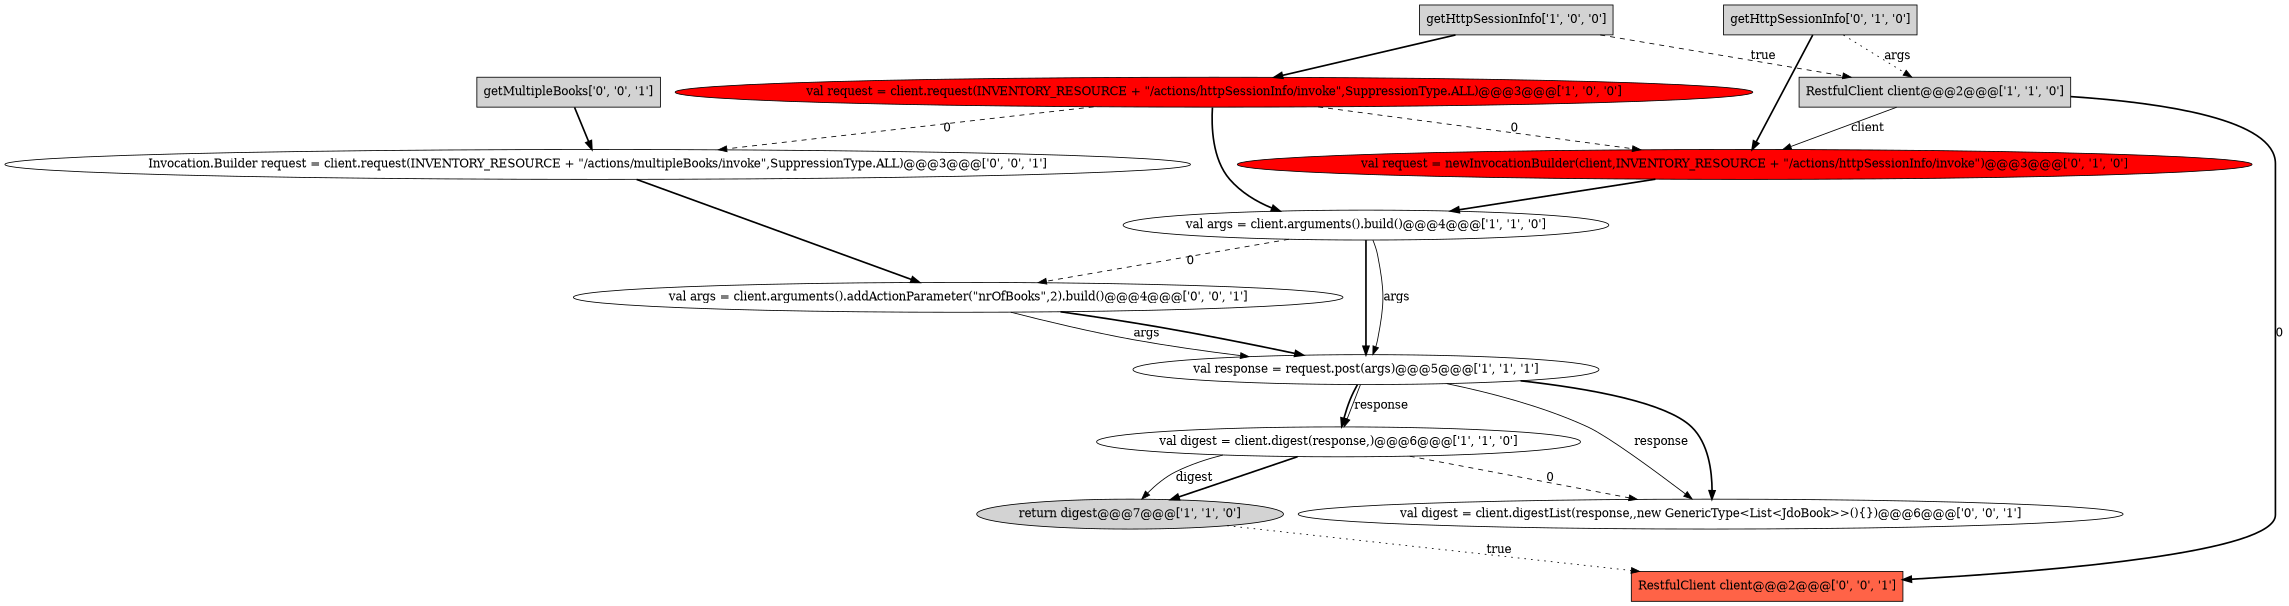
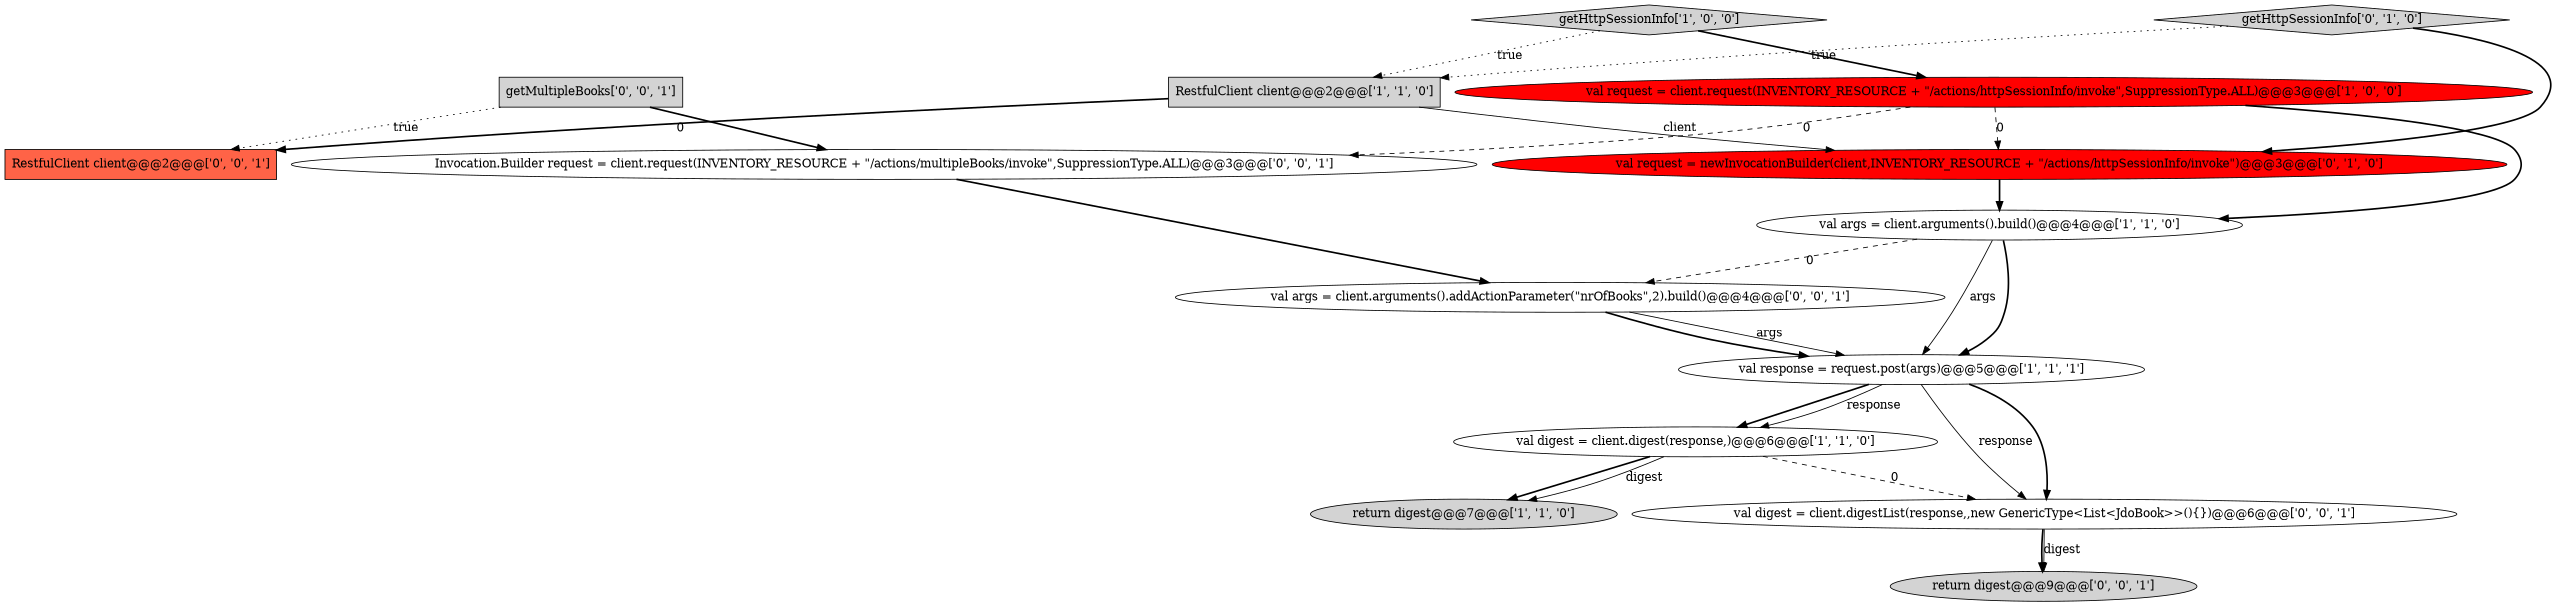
(1516, 20) -> (1649, 20)
(1820, 20) -> (2332, 20)
(1722, 55) -> (1491, 53)
(1897, 56) -> (1824, 56)
(1429, 548) -> (370, 128)
none -> (2044, 586)
